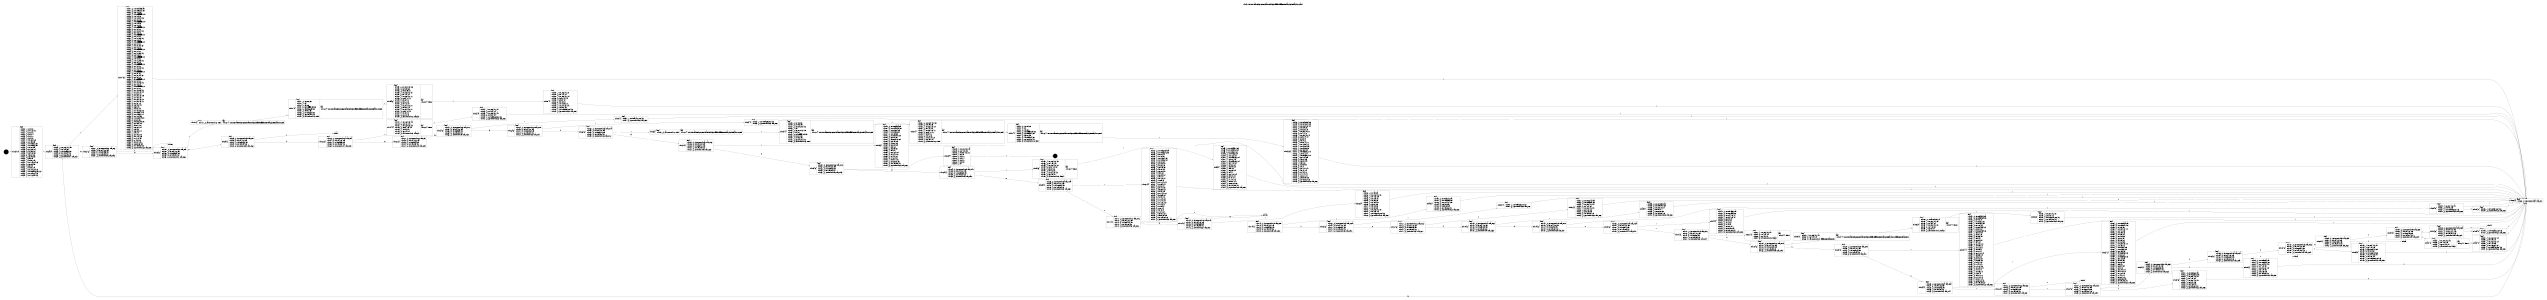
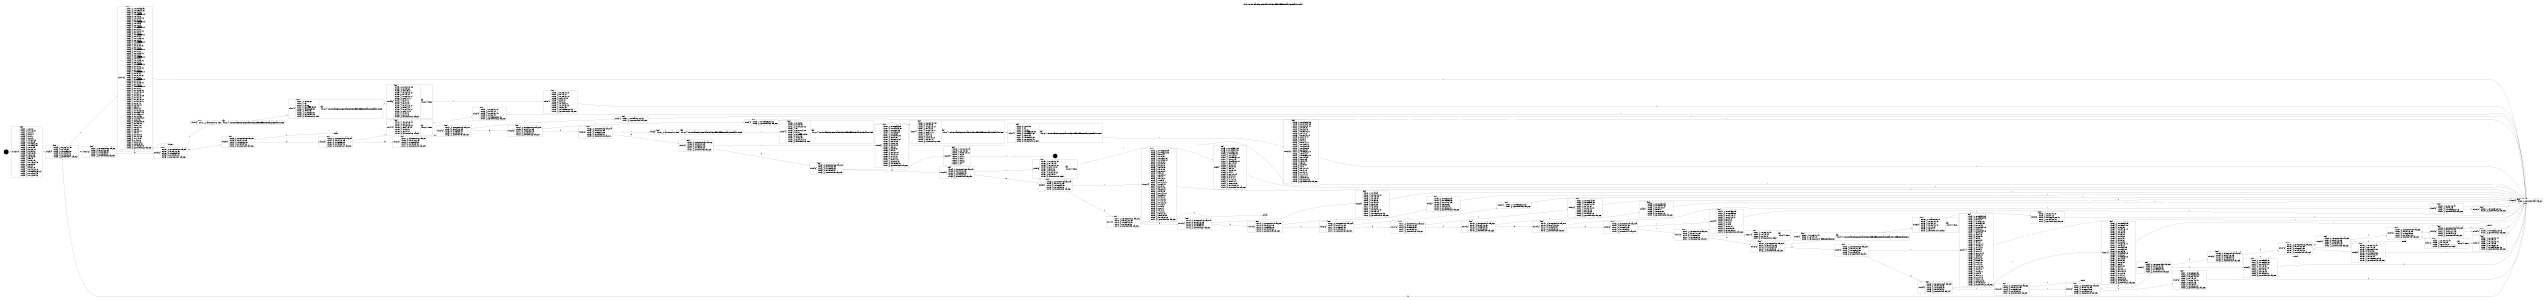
(1237, 218) -> (1230, 225)
